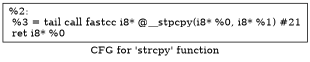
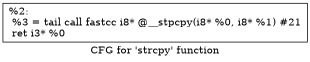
(37, 33) -> (37, 33)
